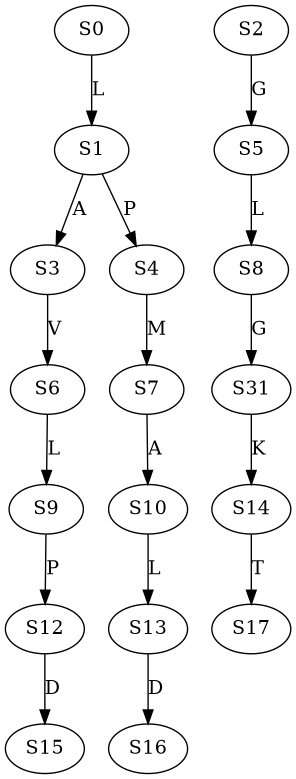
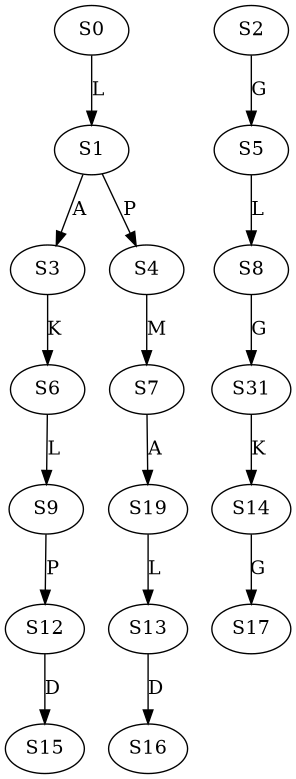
(55, 330) -> (55, 330)
(148, 509) -> (148, 509)
(258, 569) -> (258, 569)
